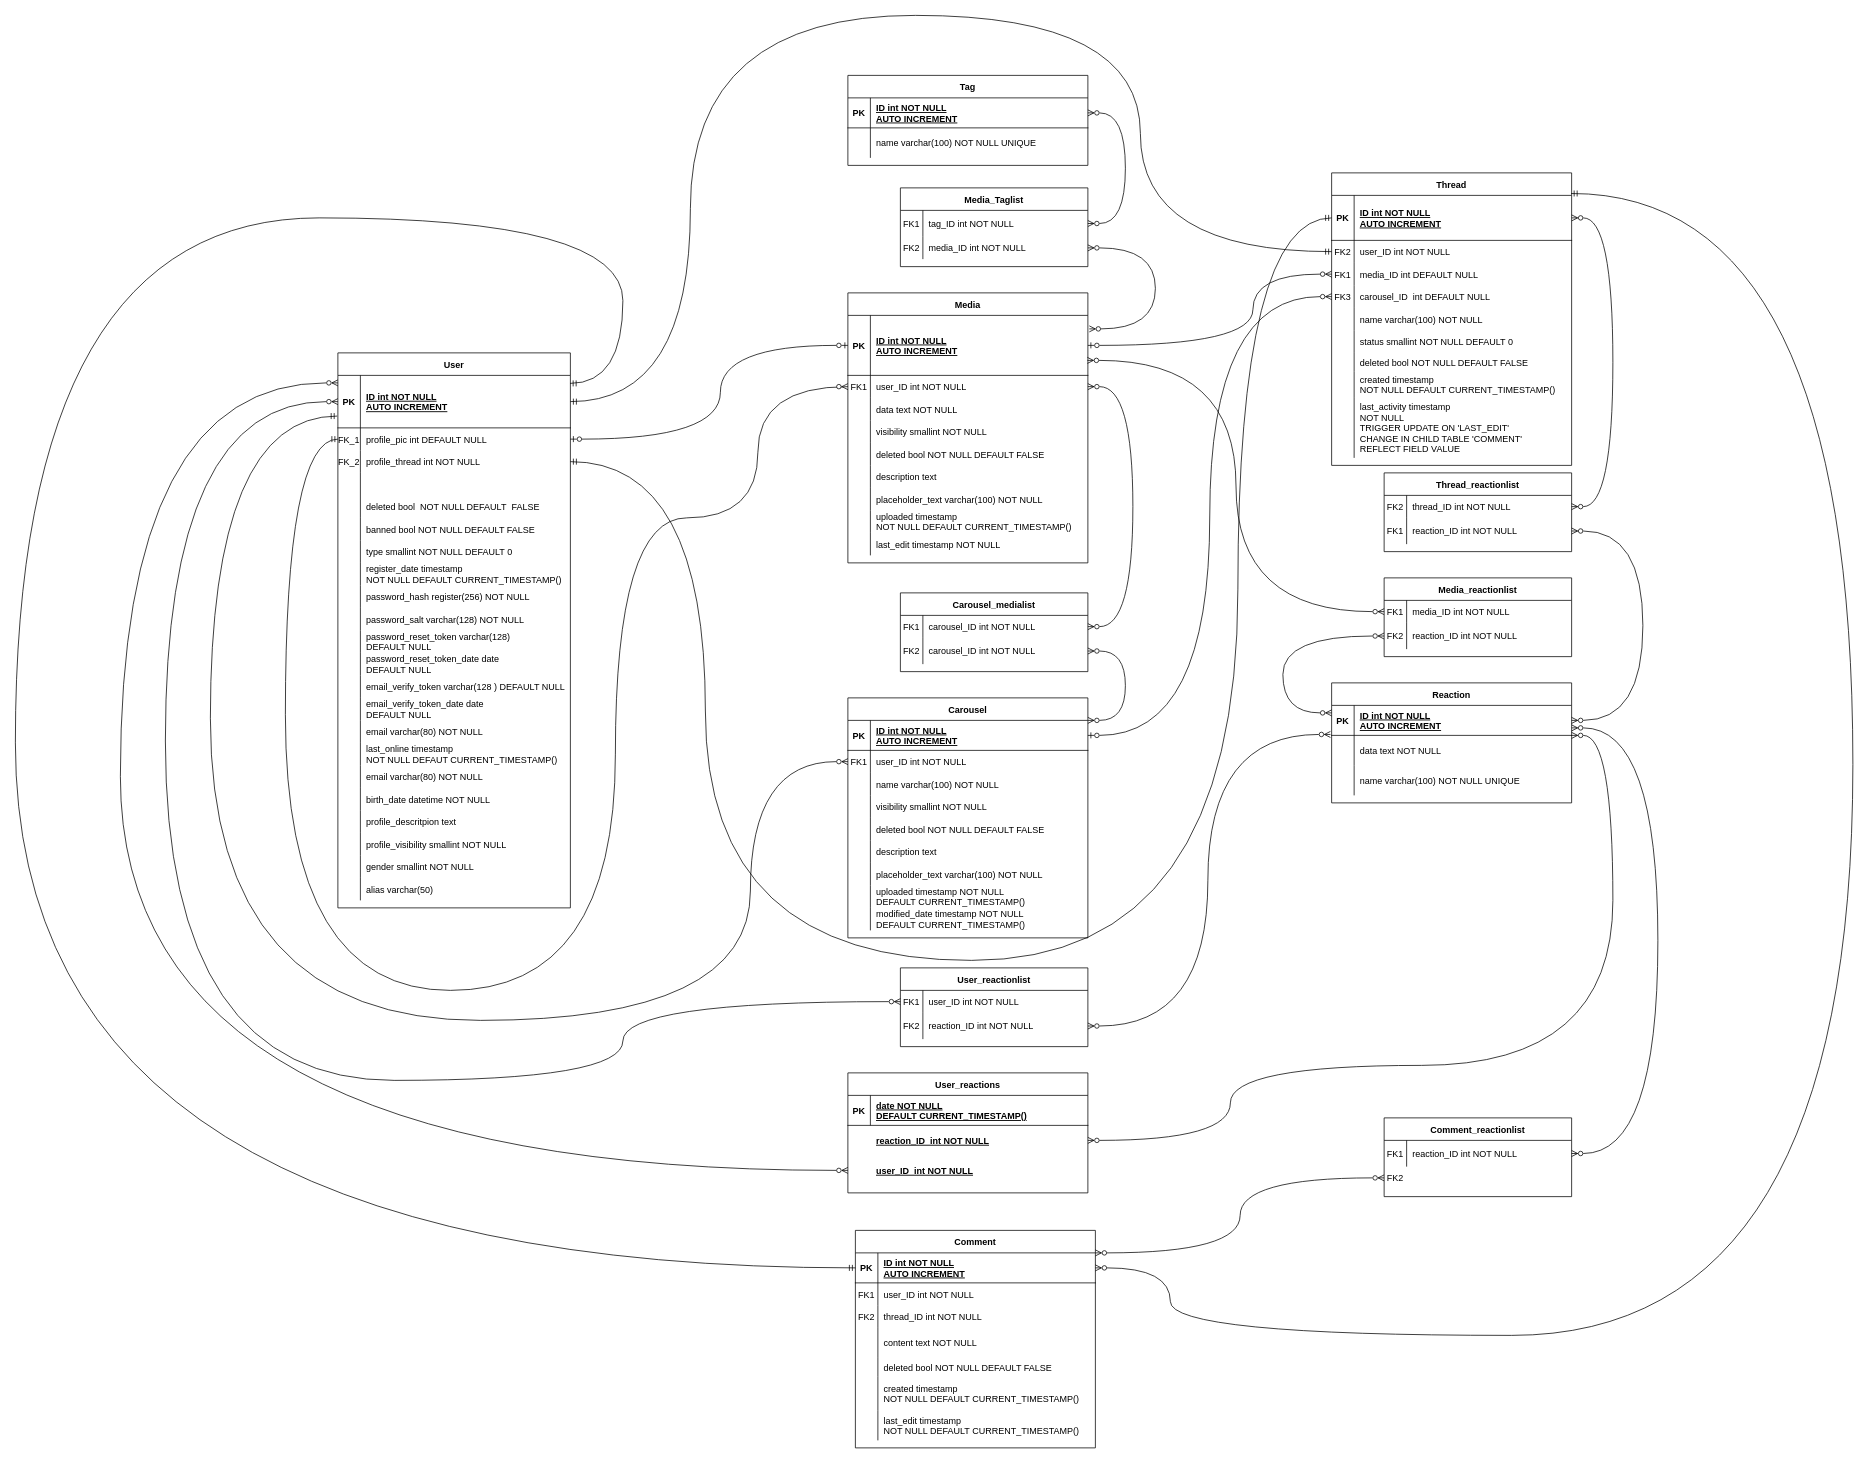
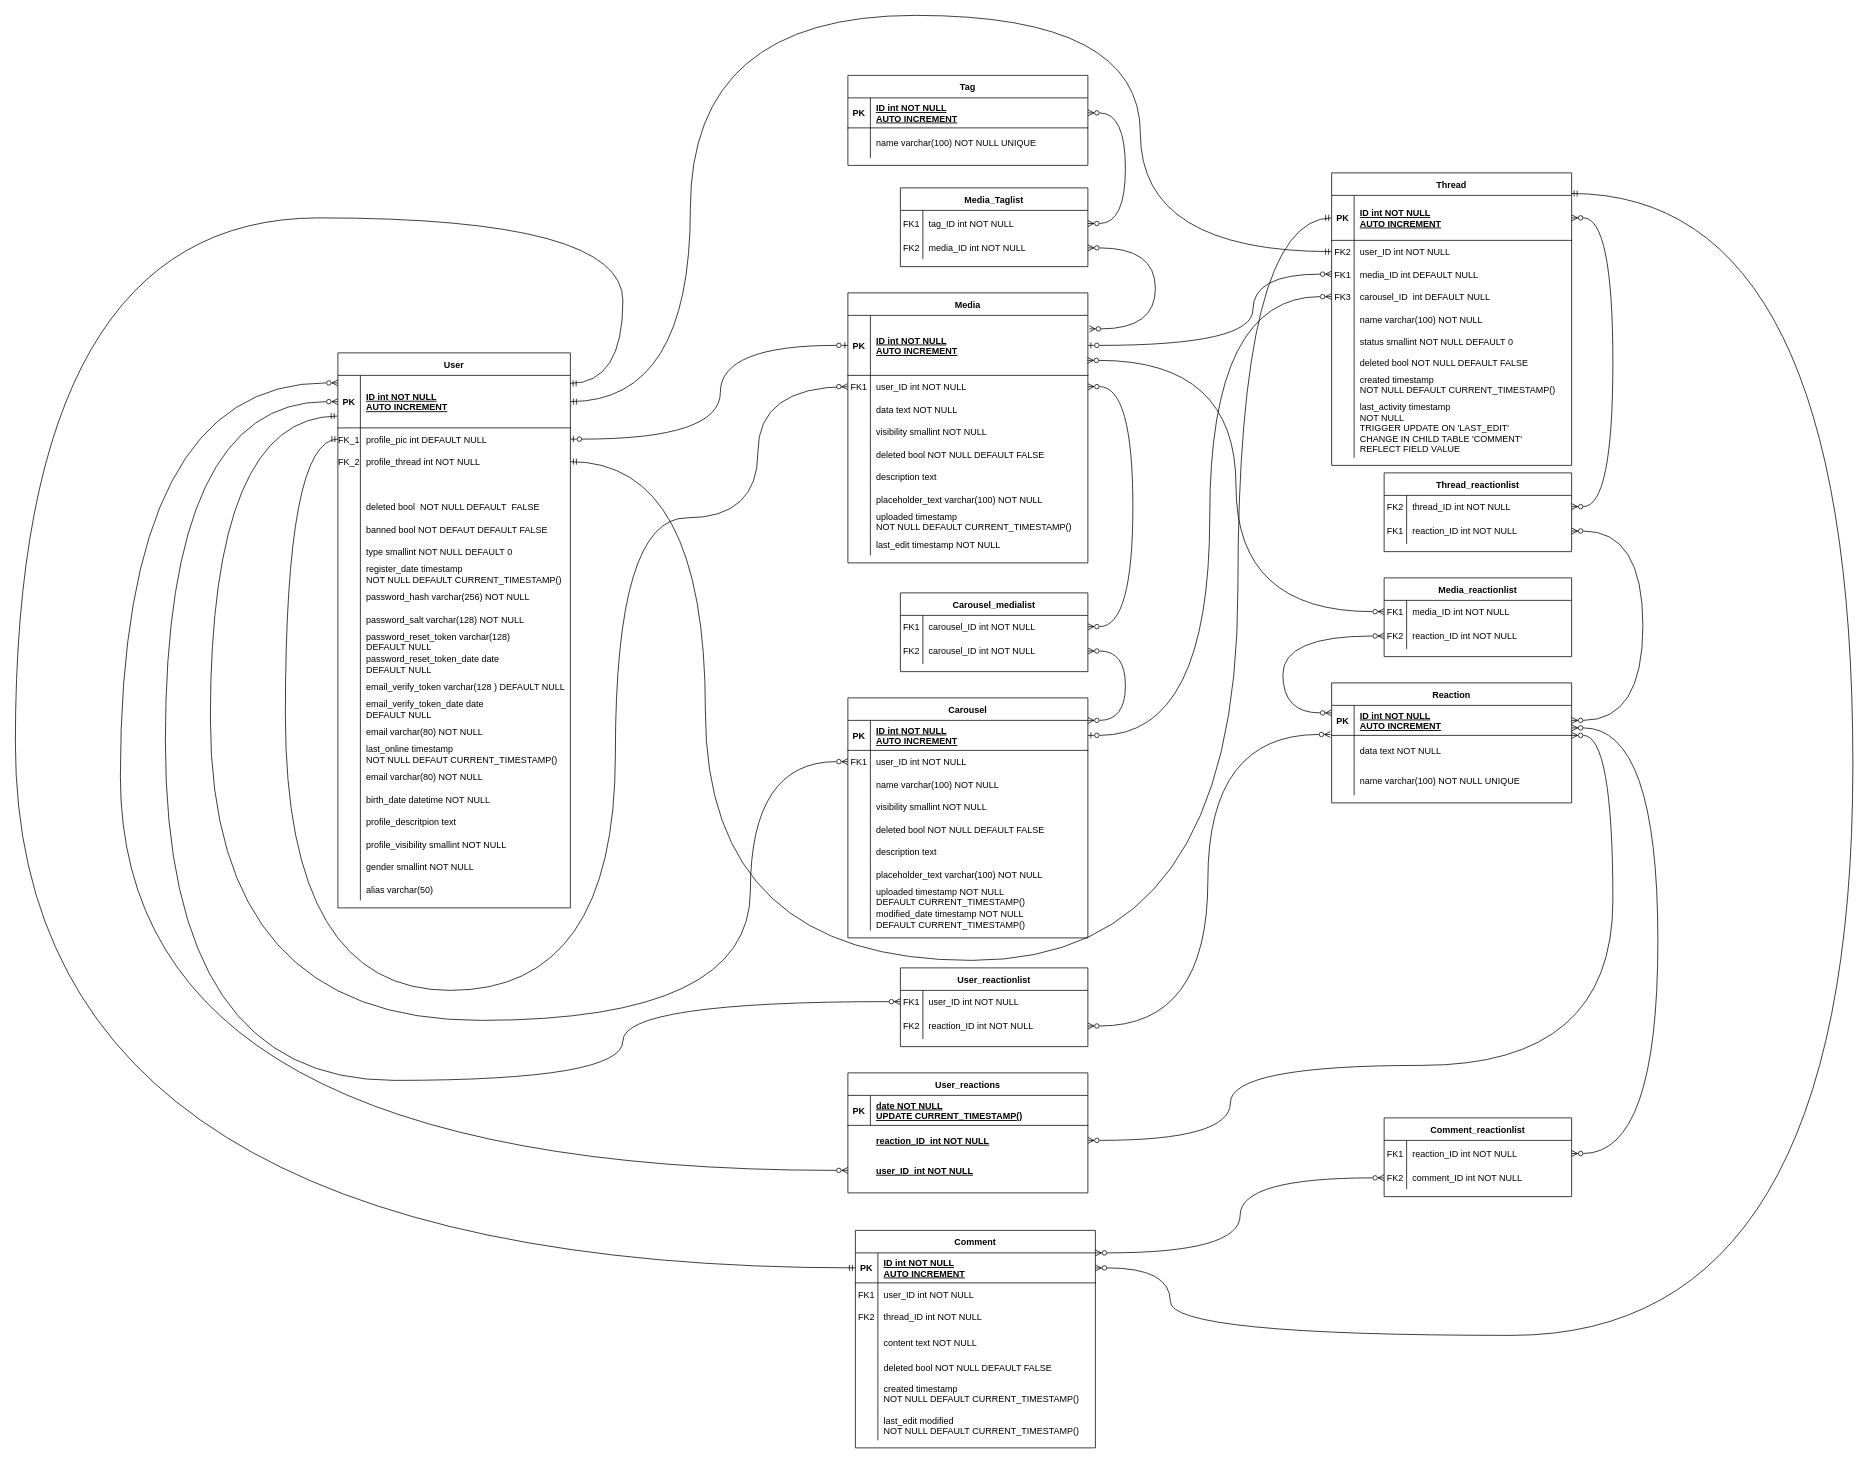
(445, 530) -> (450, 530)
(452, 597) -> (451, 597)
(906, 1106) -> (906, 1106)
none -> (1489, 1178)
(927, 1421) -> (923, 1421)
